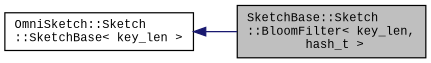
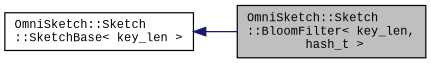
(332, 32) -> (332, 32)
